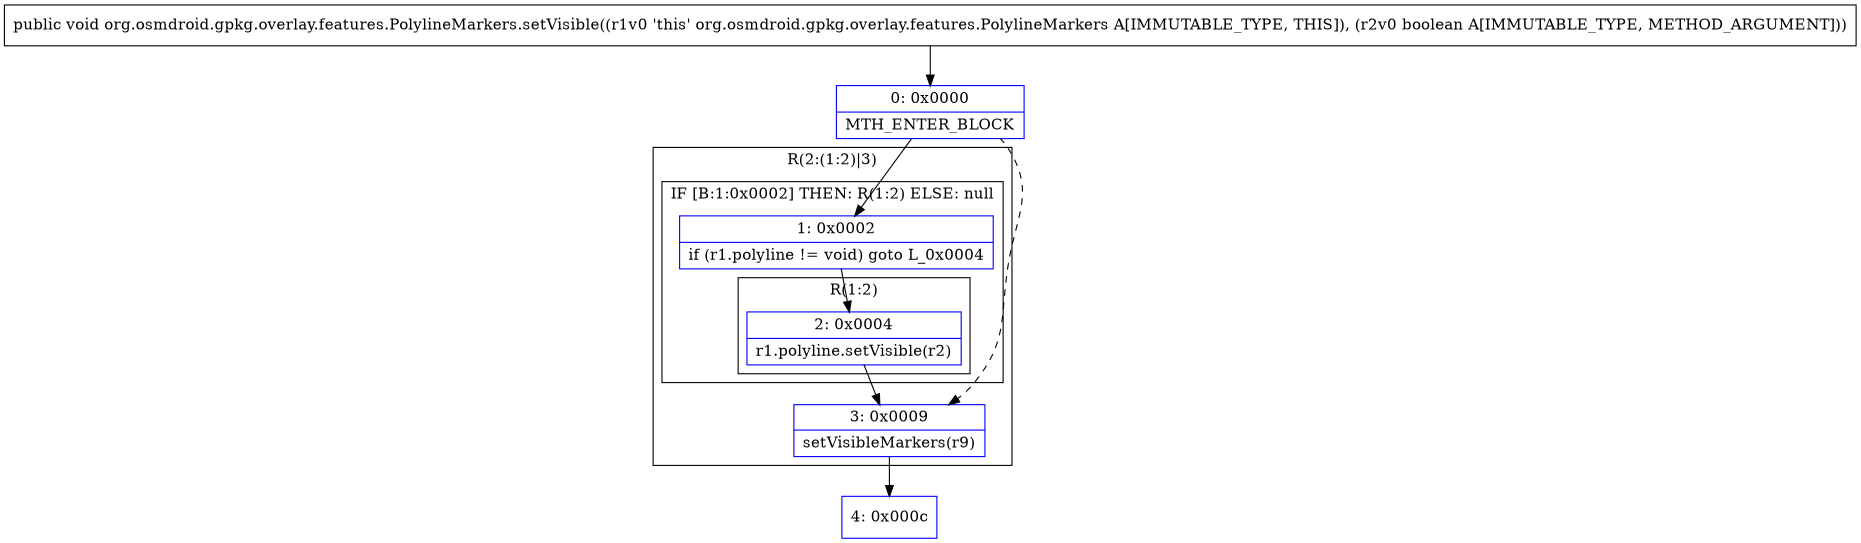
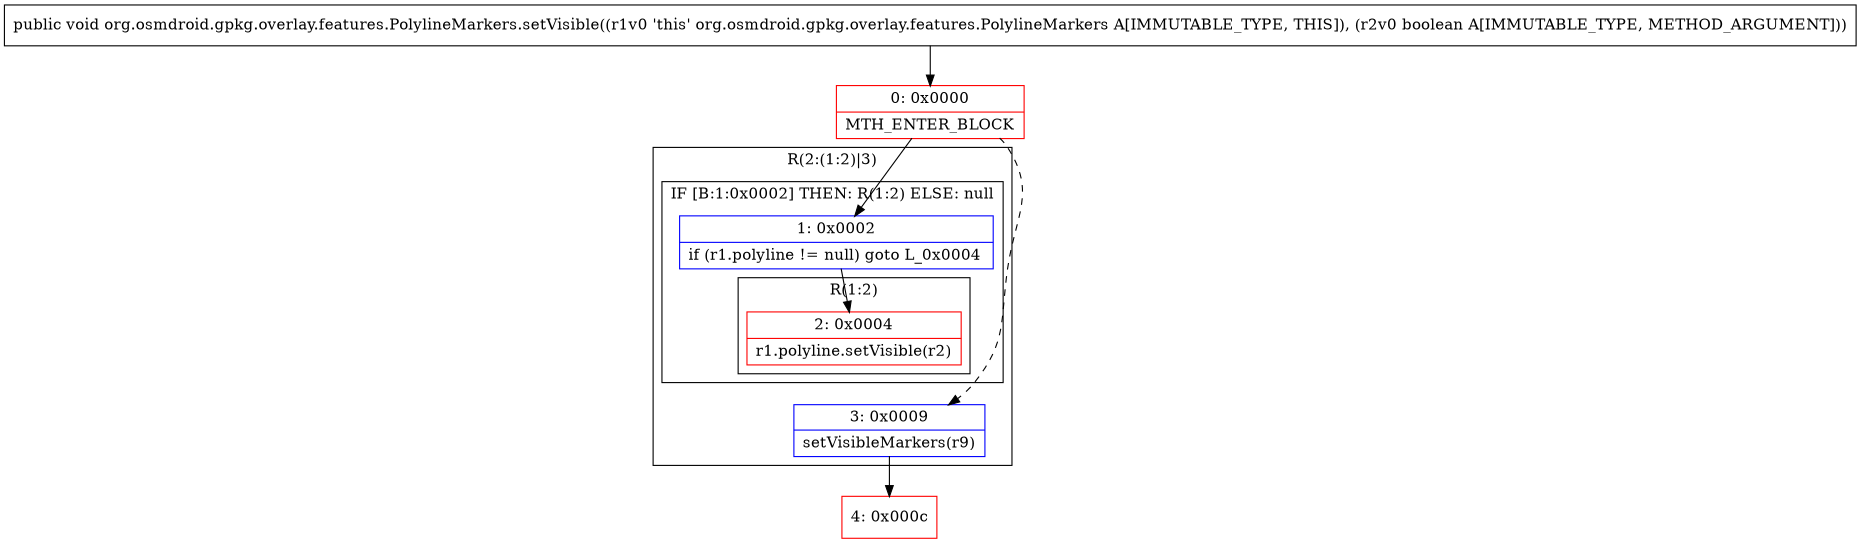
(930, 112) -> (930, 112)
(836, 255) -> (835, 255)
(854, 338) -> (854, 338)
(870, 380) -> none
(889, 517) -> (889, 517)
